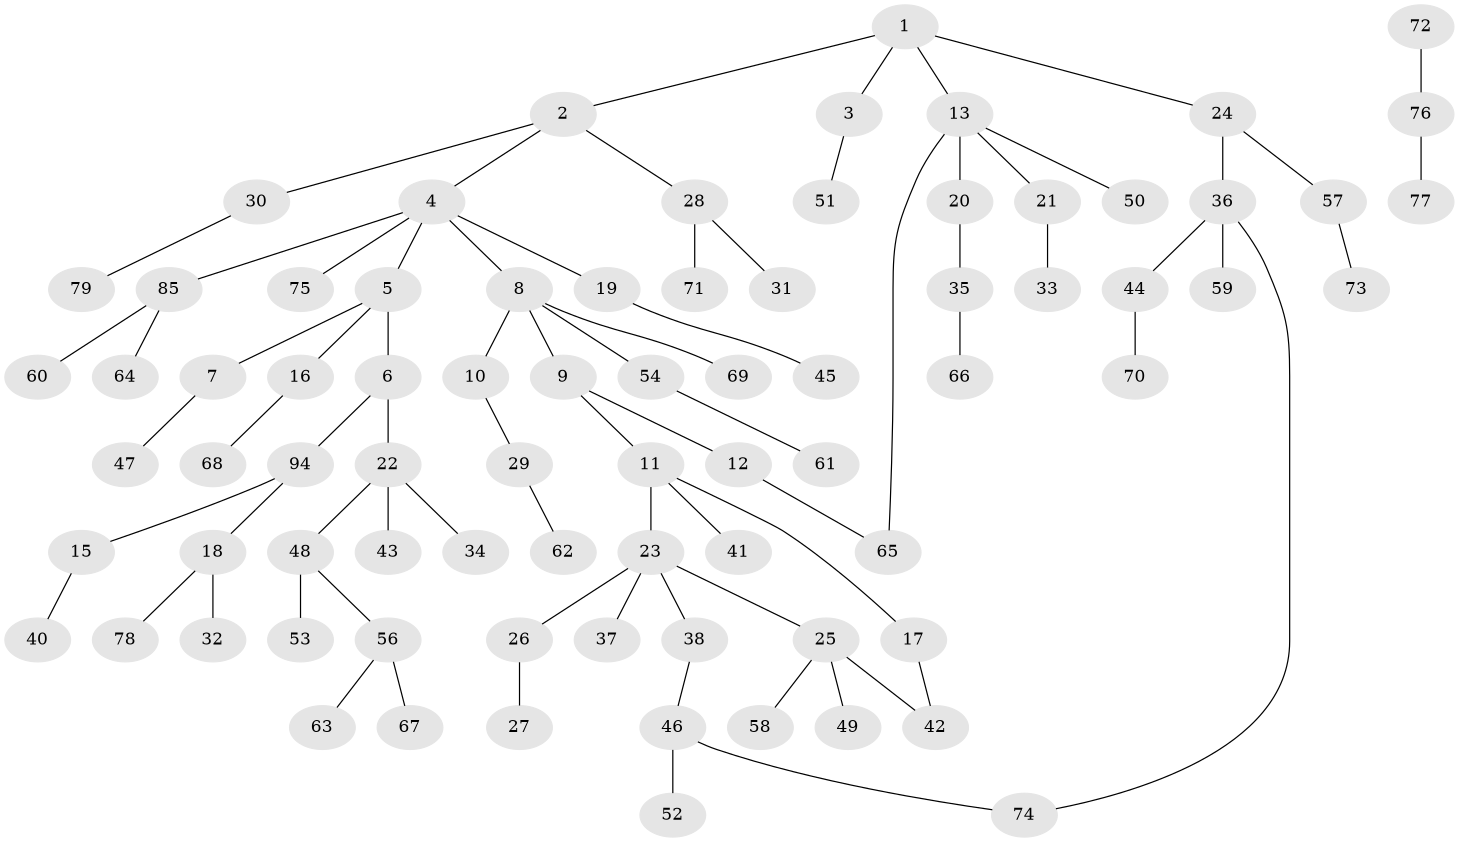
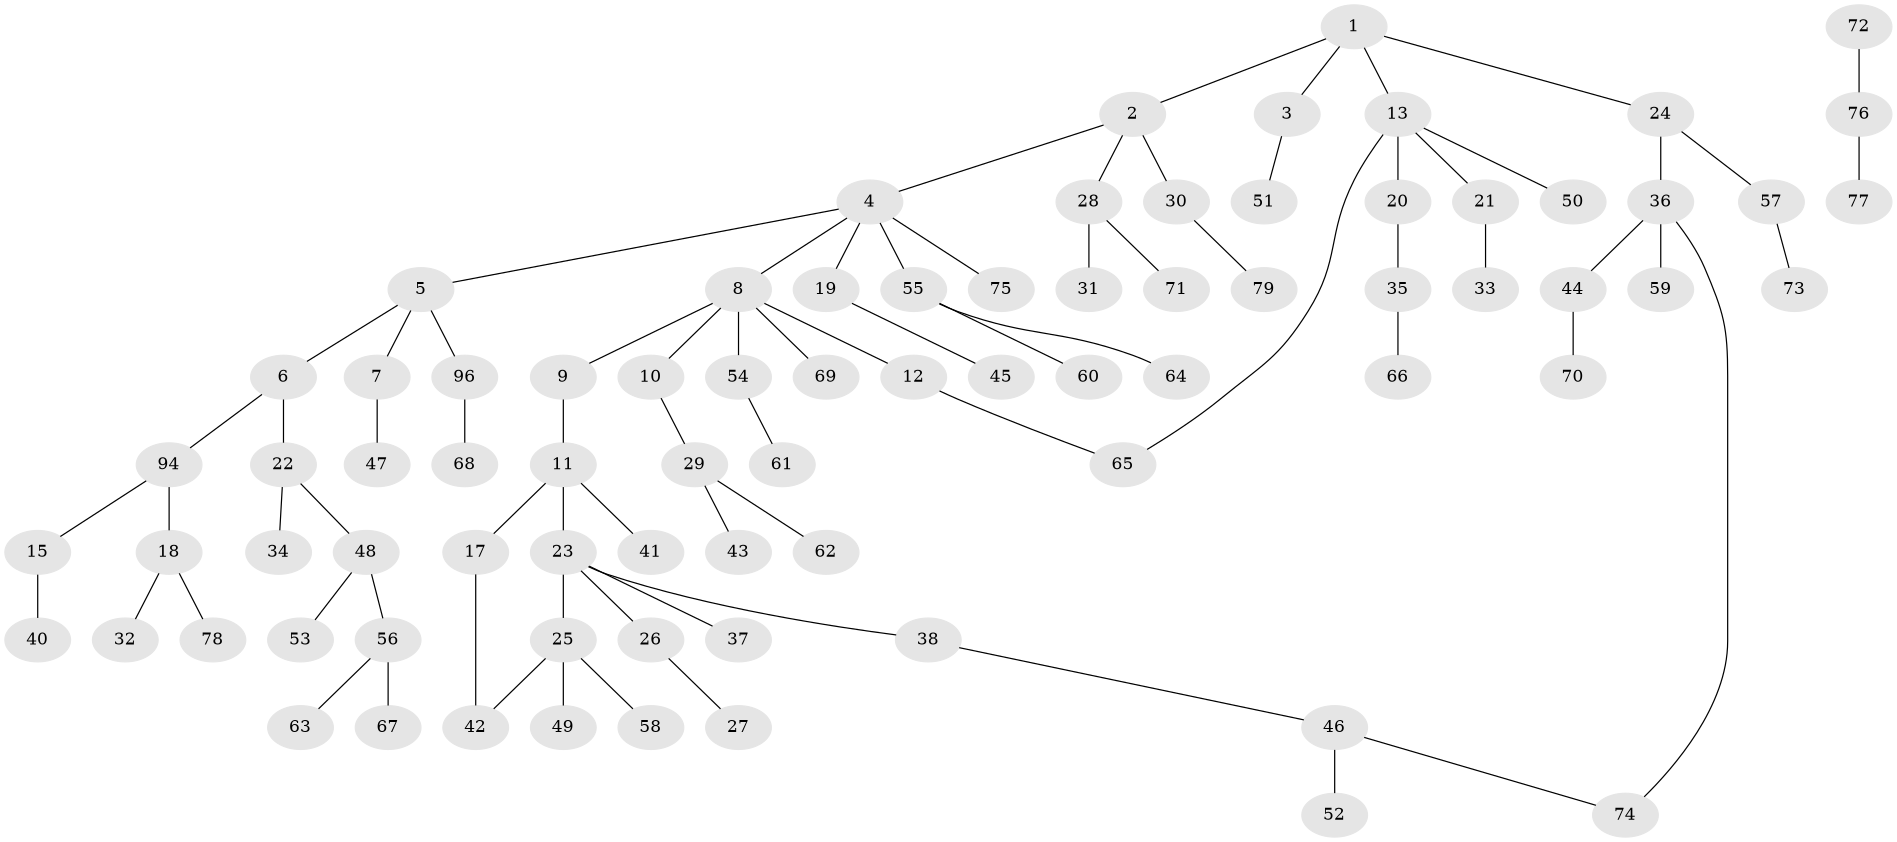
(169, 290) -> (914, 290)
(301, 377) -> (465, 377)
(651, 421) -> (826, 333)
(388, 509) -> (717, 509)
